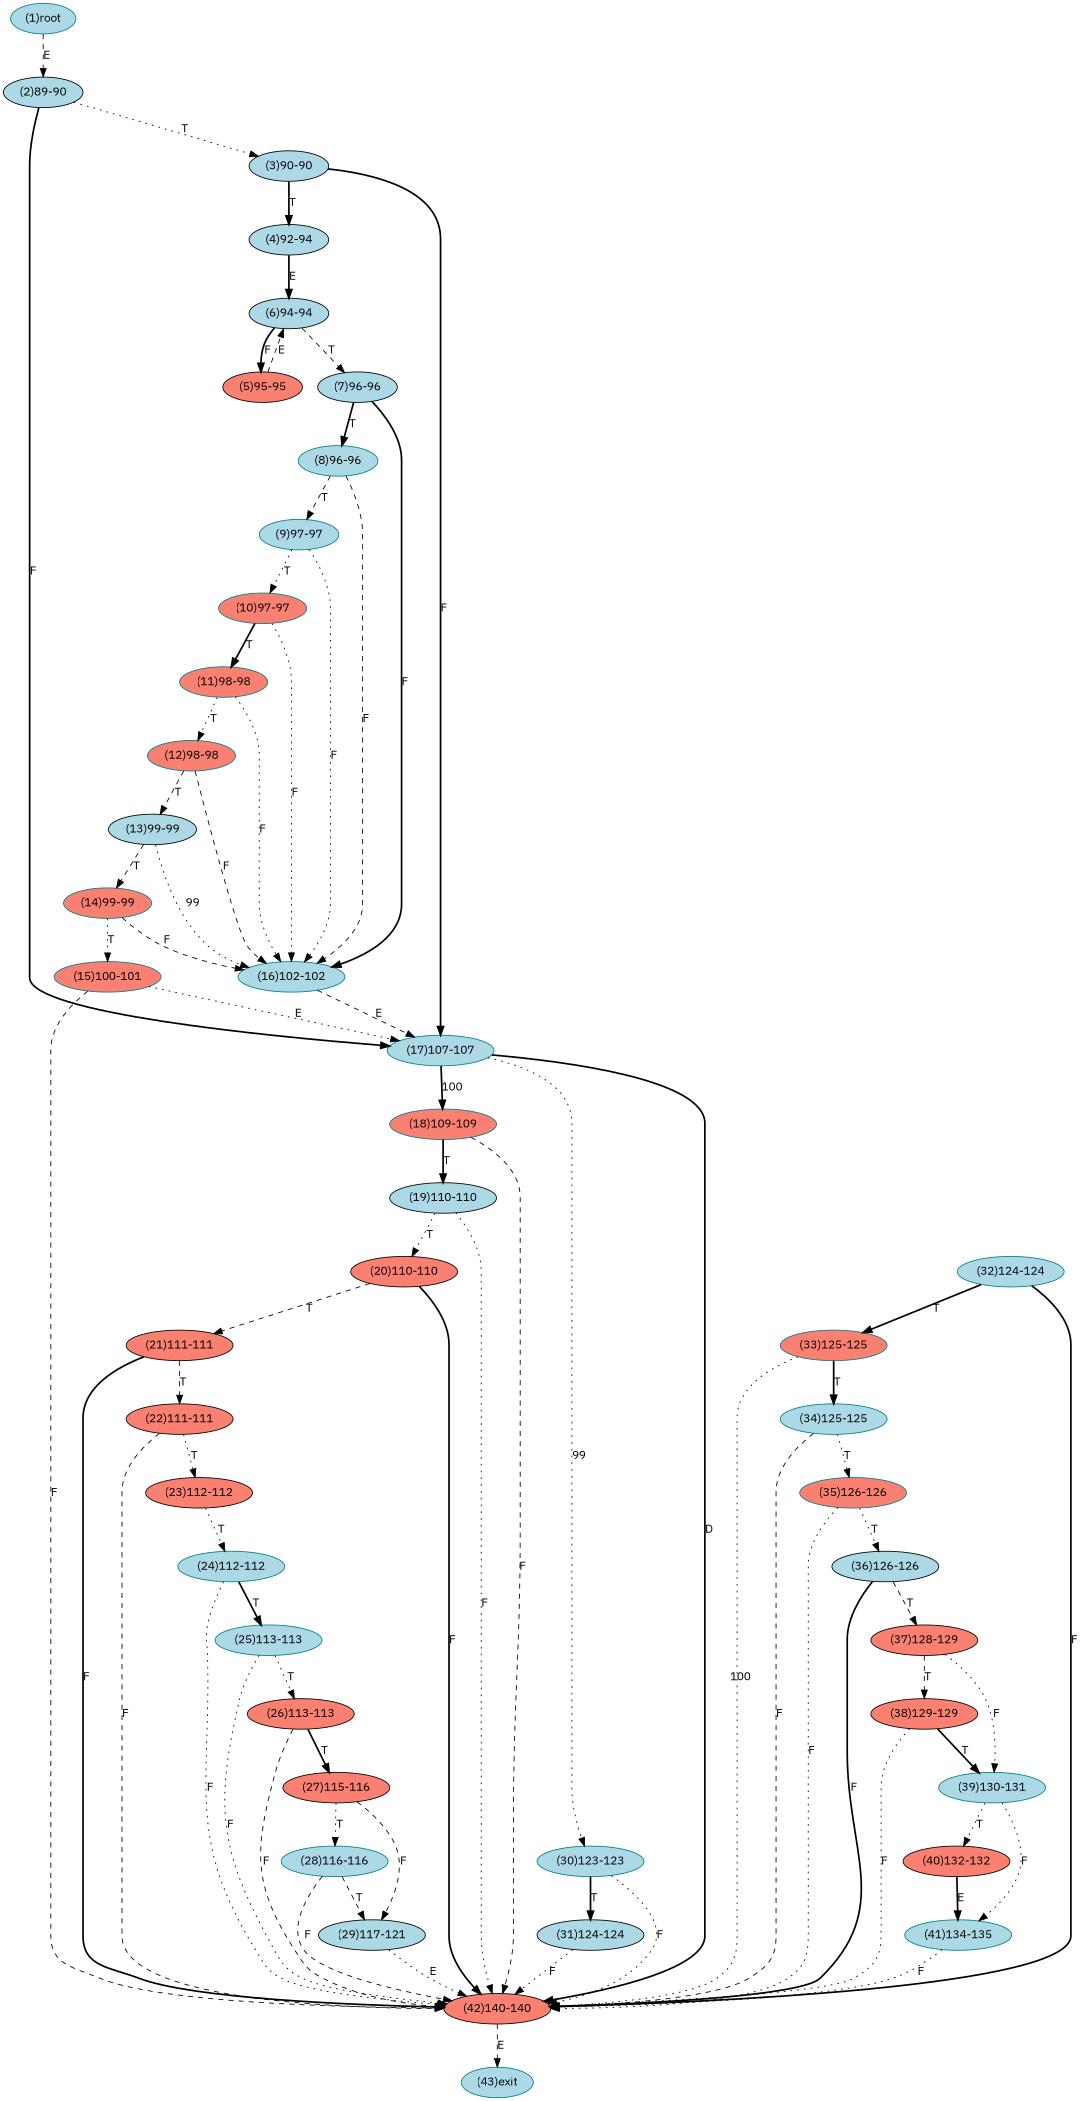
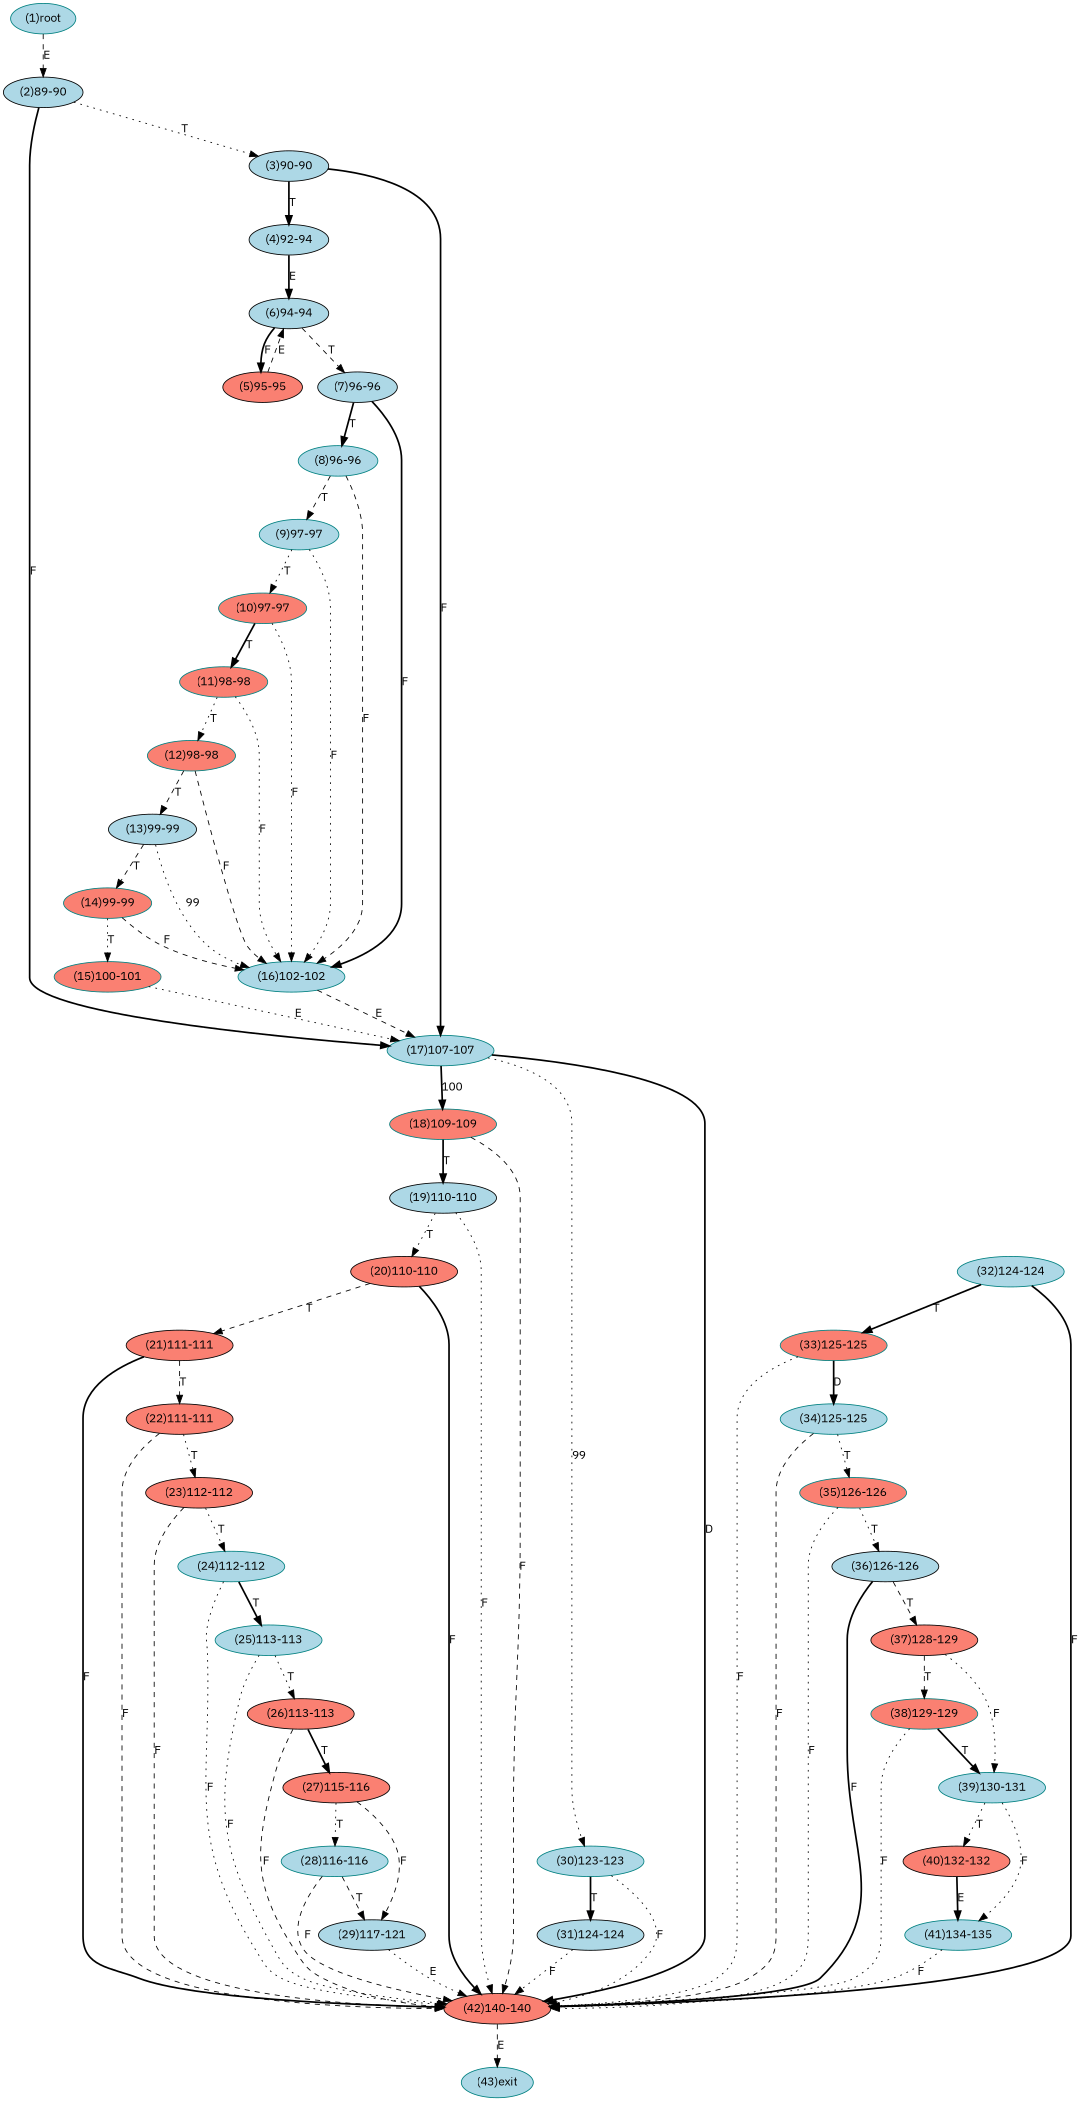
(837, 1382) -> (837, 1382)
(51, 1661) -> (154, 1869)
(740, 1677) -> (740, 1677)
(924, 1714) -> (924, 1714)
